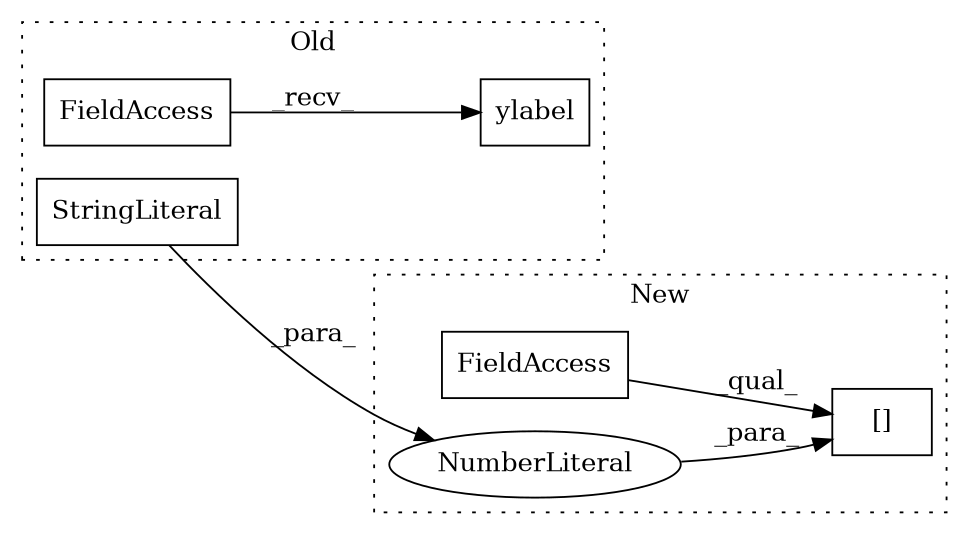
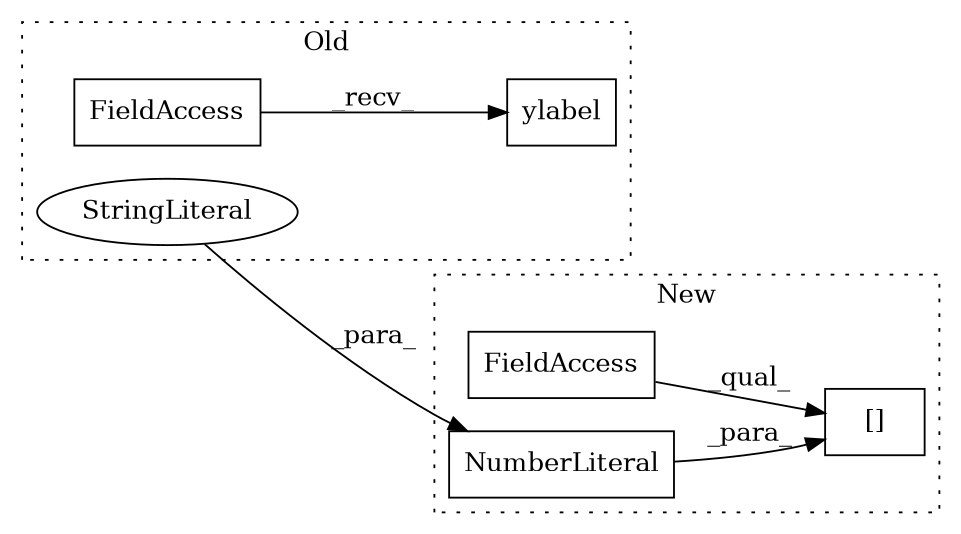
(137, 212) -> (167, 212)
(535, 464) -> (562, 464)
